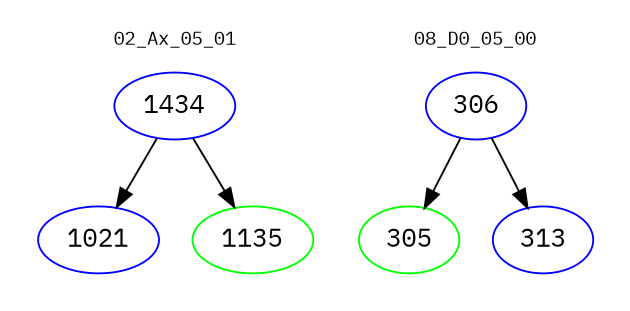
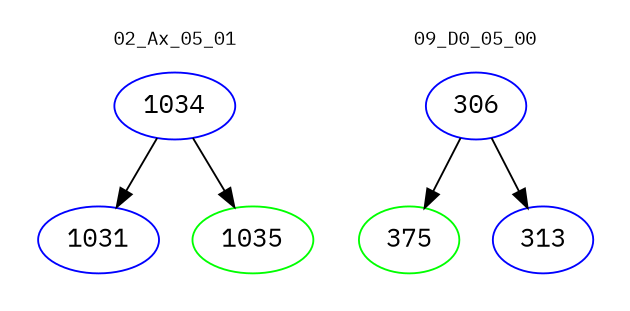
(476, 40) -> (476, 40)
(175, 106) -> (175, 106)
(99, 240) -> (99, 240)
(253, 240) -> (253, 240)
(409, 240) -> (409, 240)
